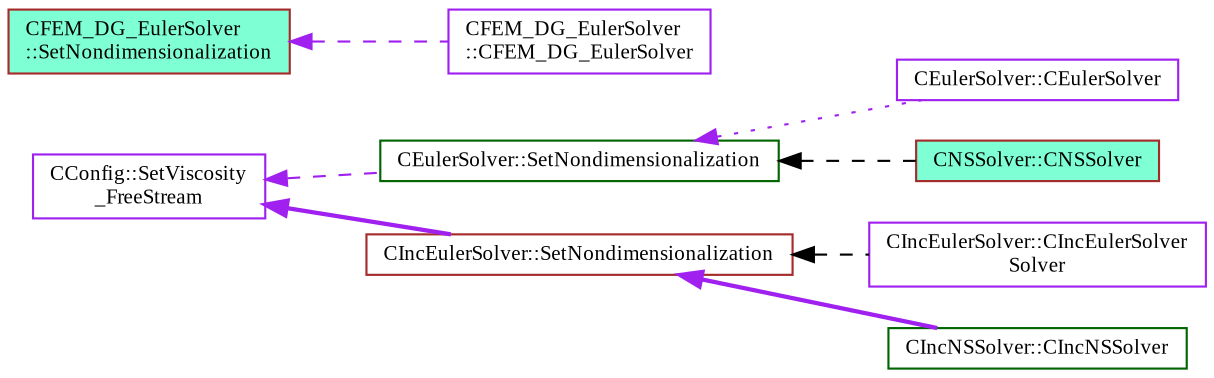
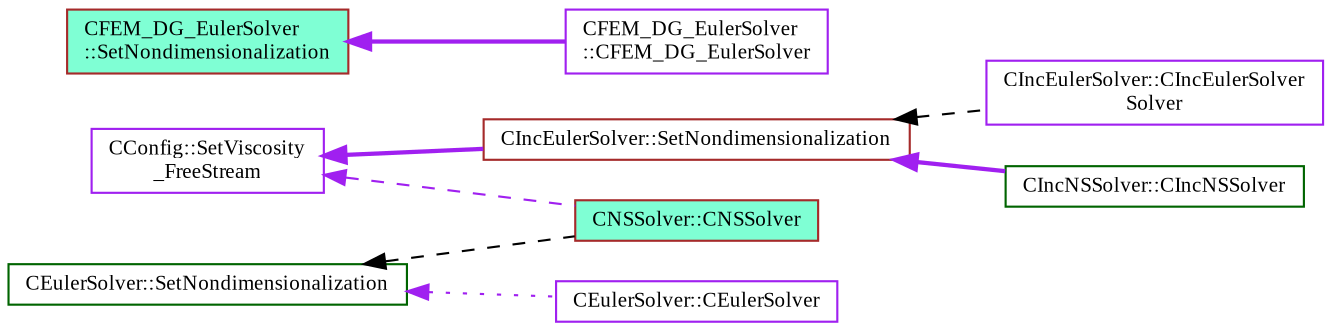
(380, 42) -> (468, 42)
(334, 175) -> (461, 192)
